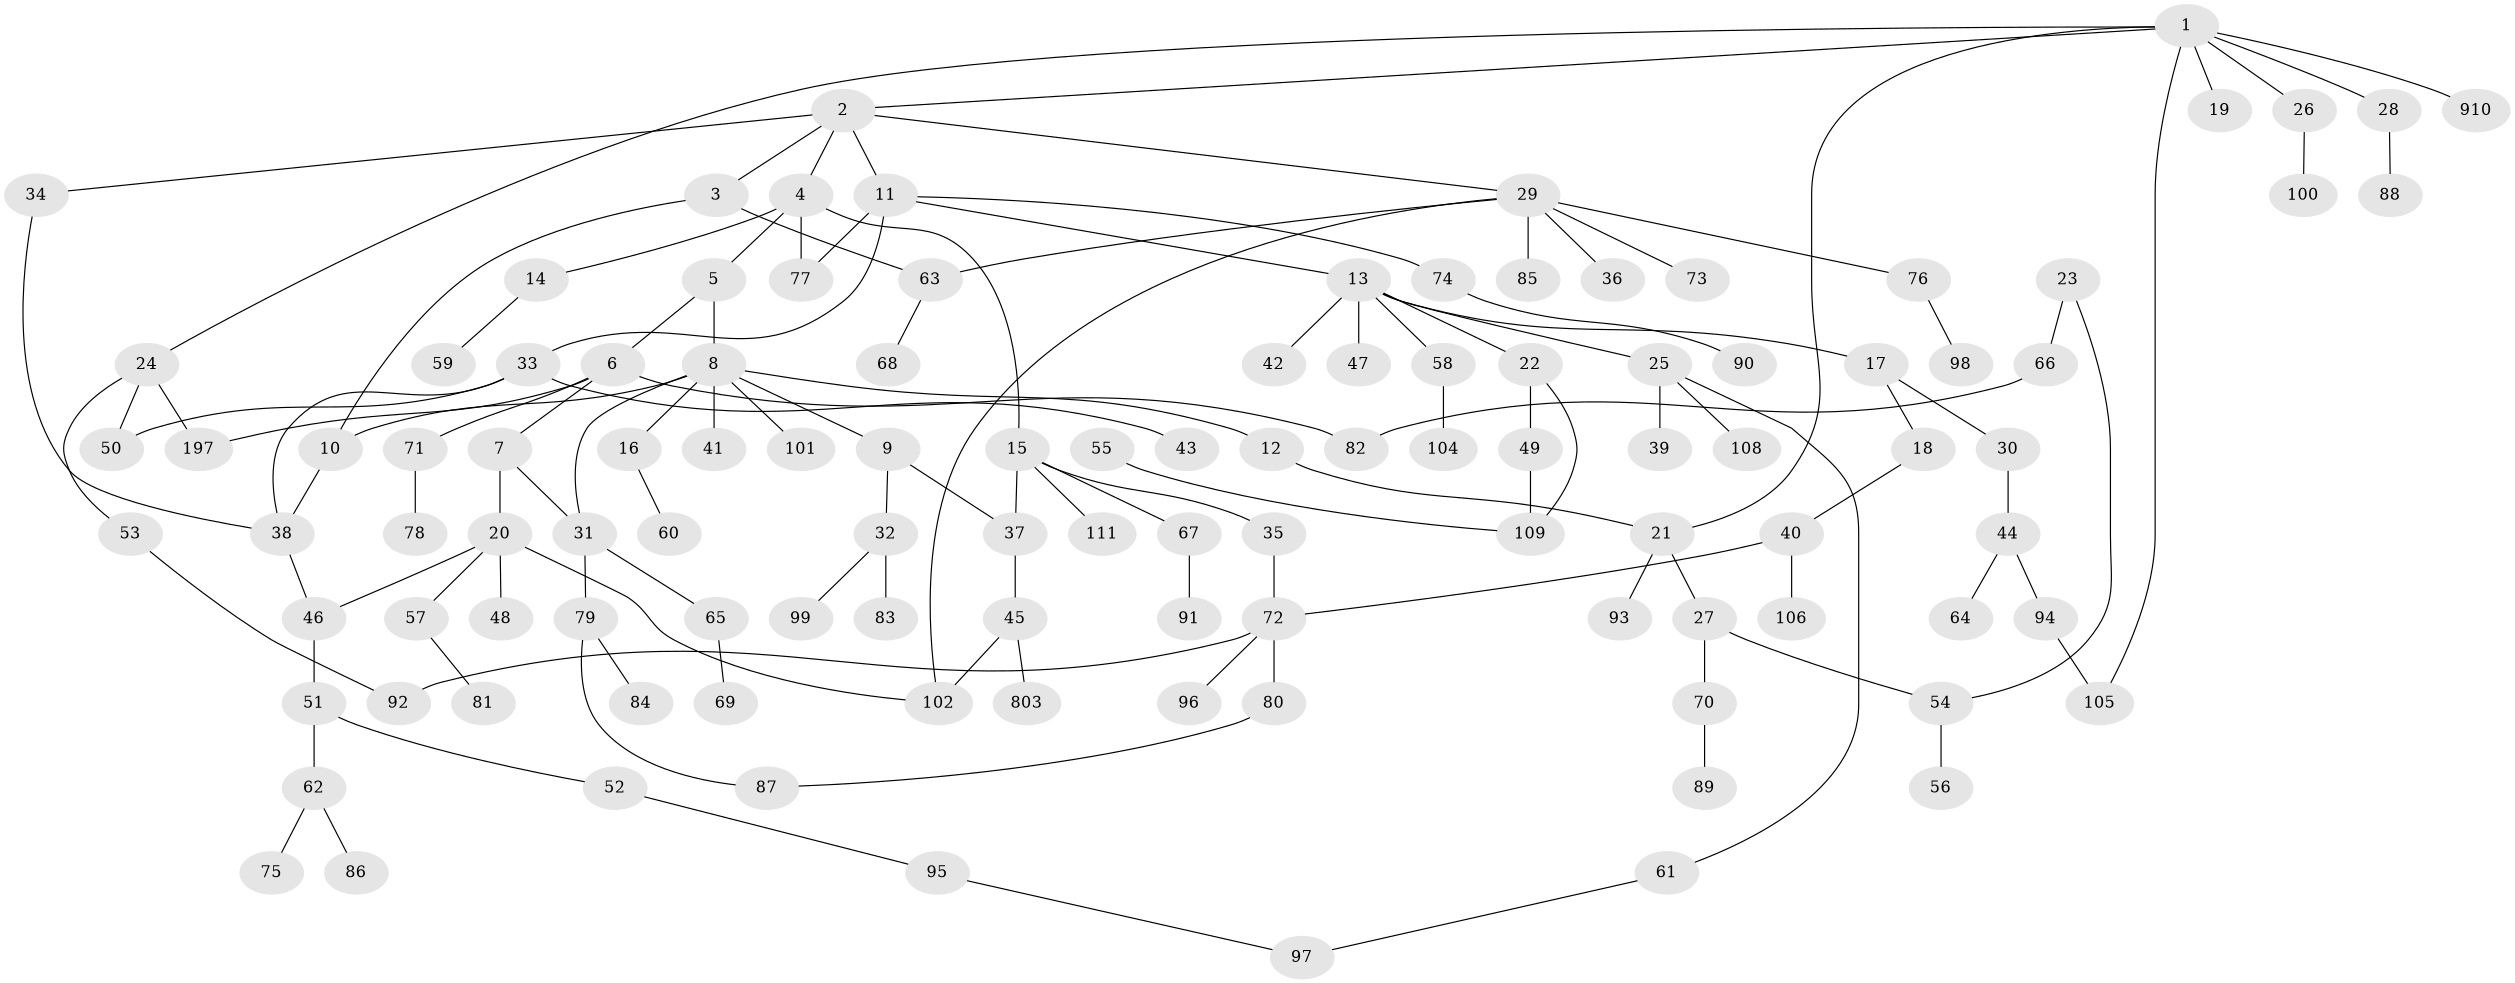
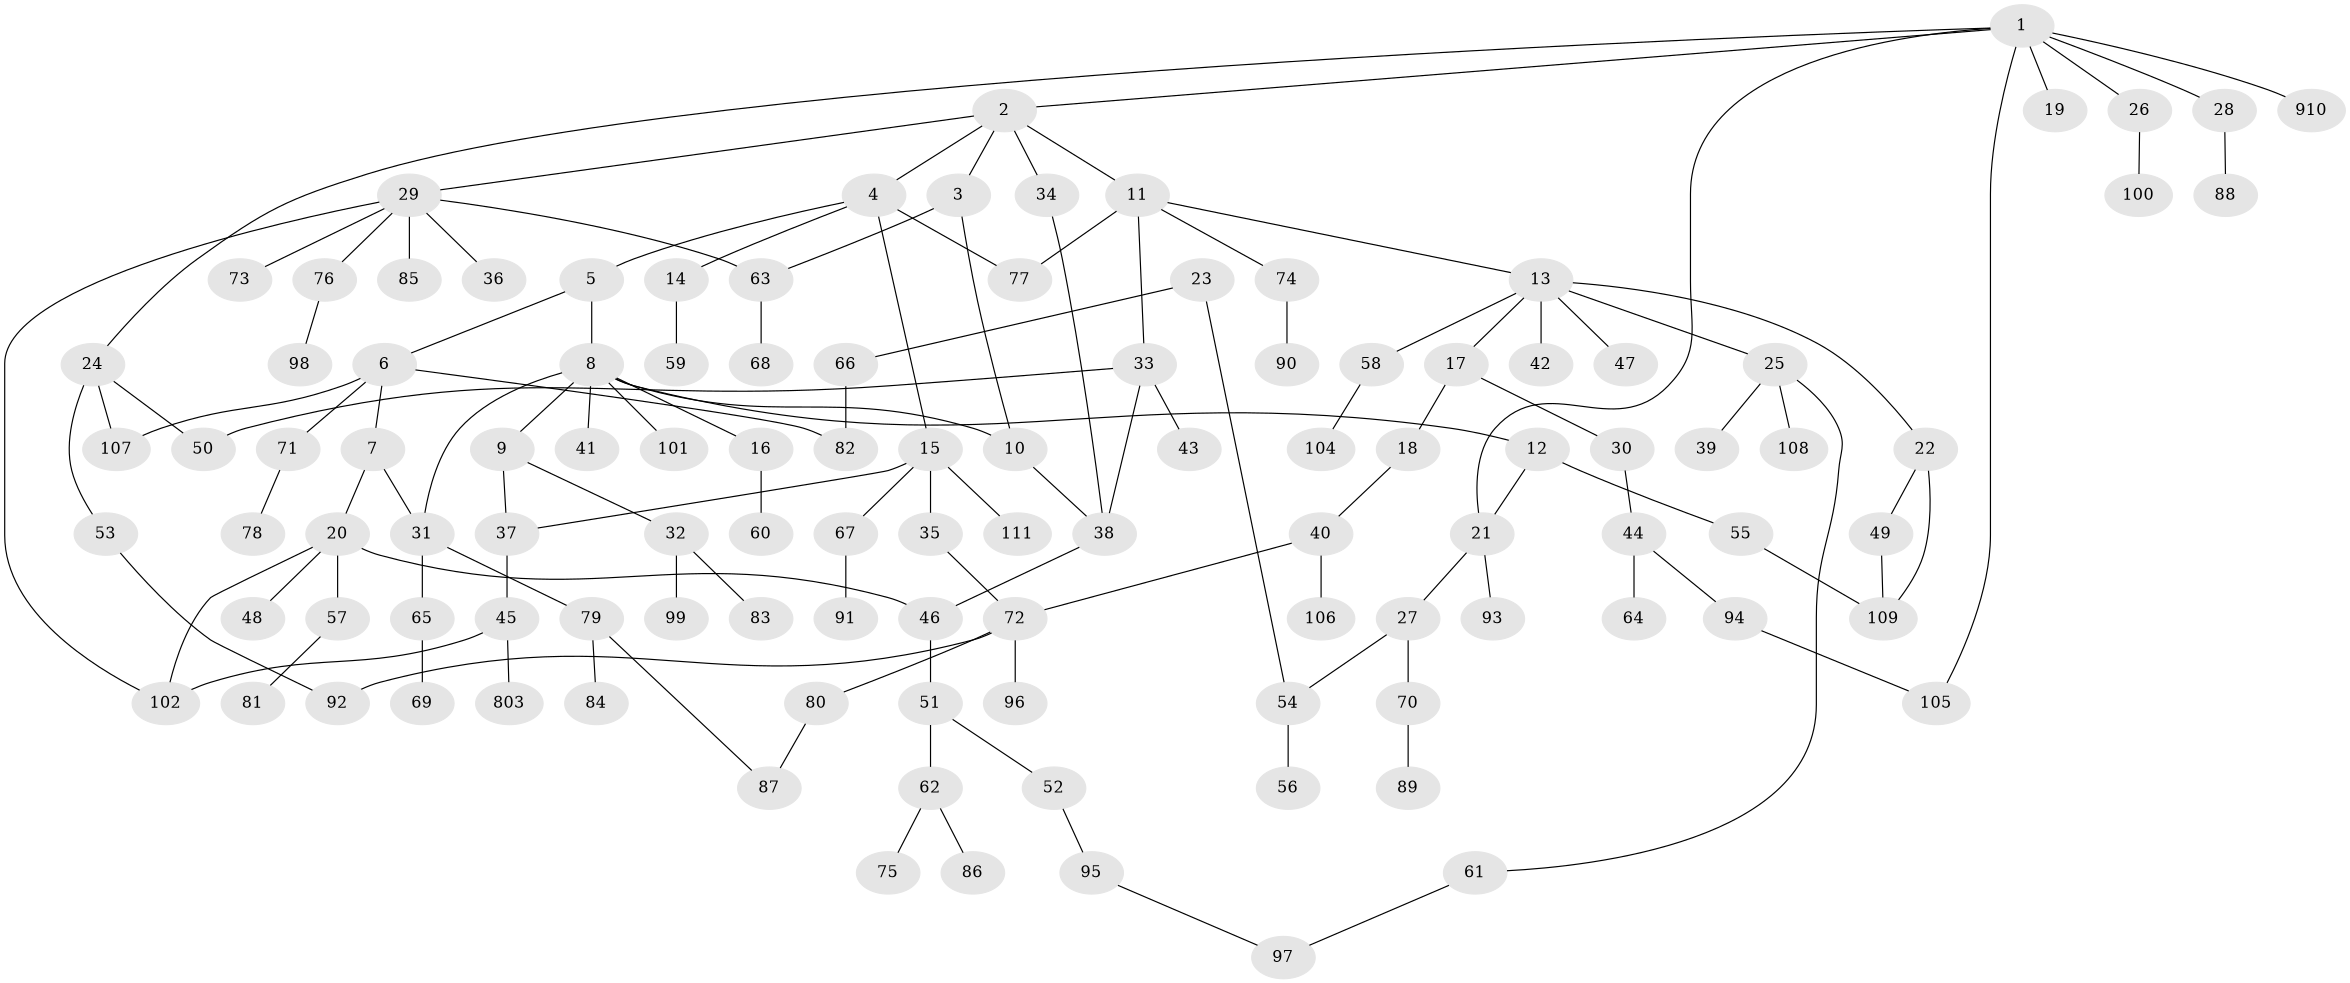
(199, 449) -> (116, 449)
none -> (1637, 494)
